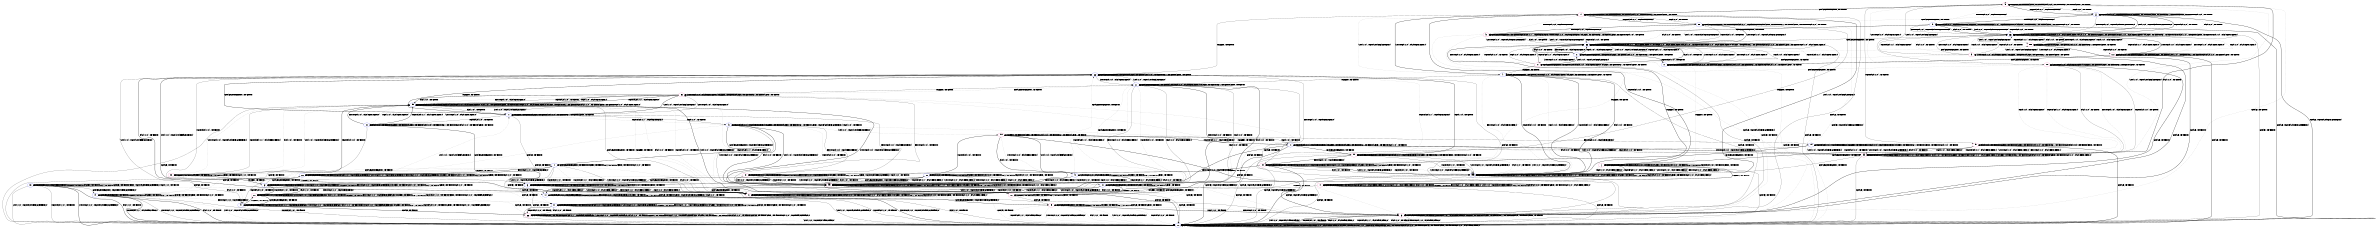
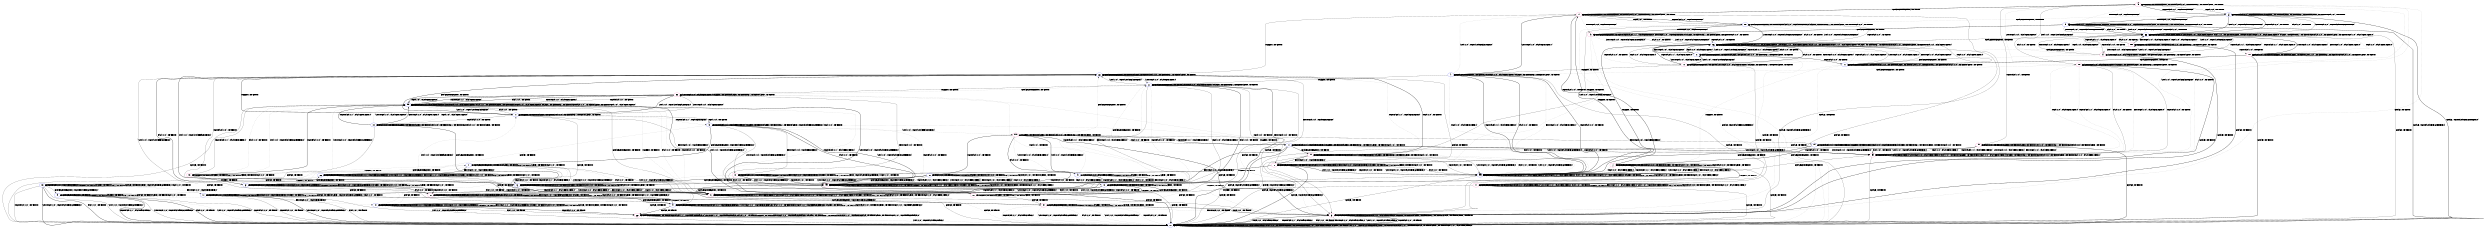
(1533, 25) -> (1585, 24)
(2191, 68) -> (2260, 66)
